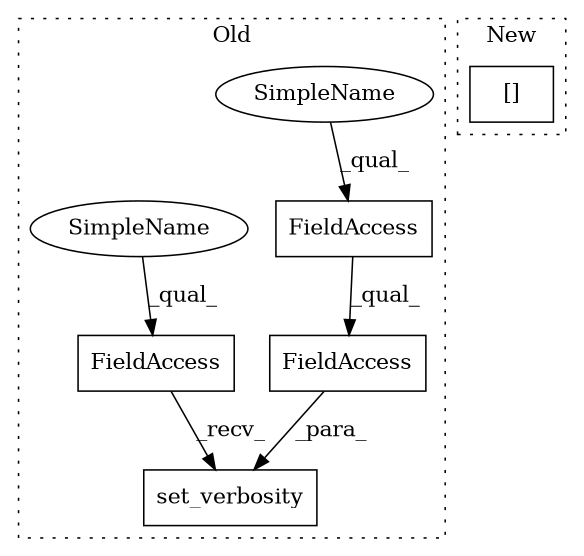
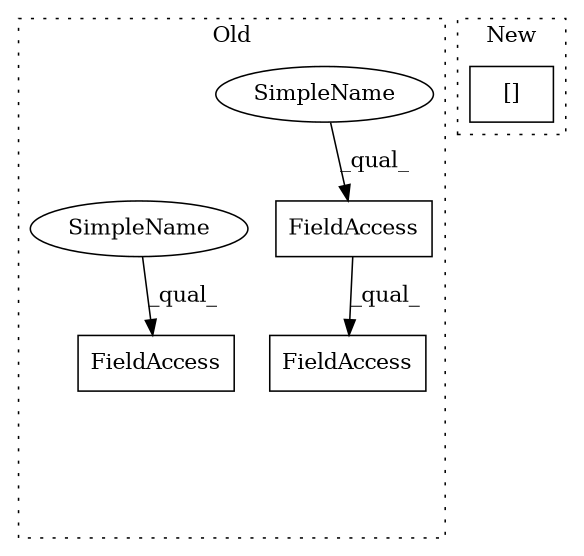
(230, 498) -> none
